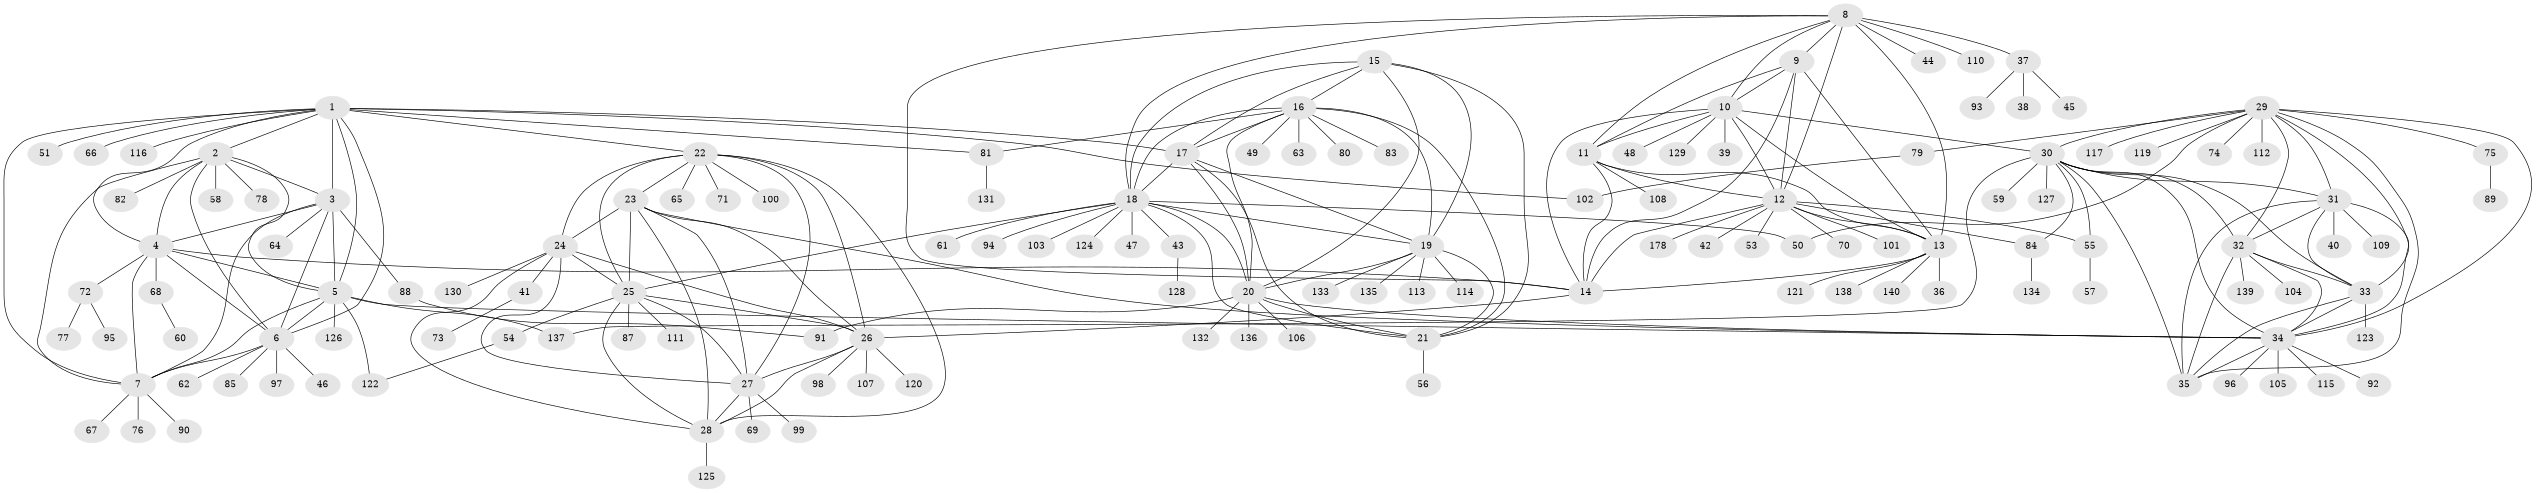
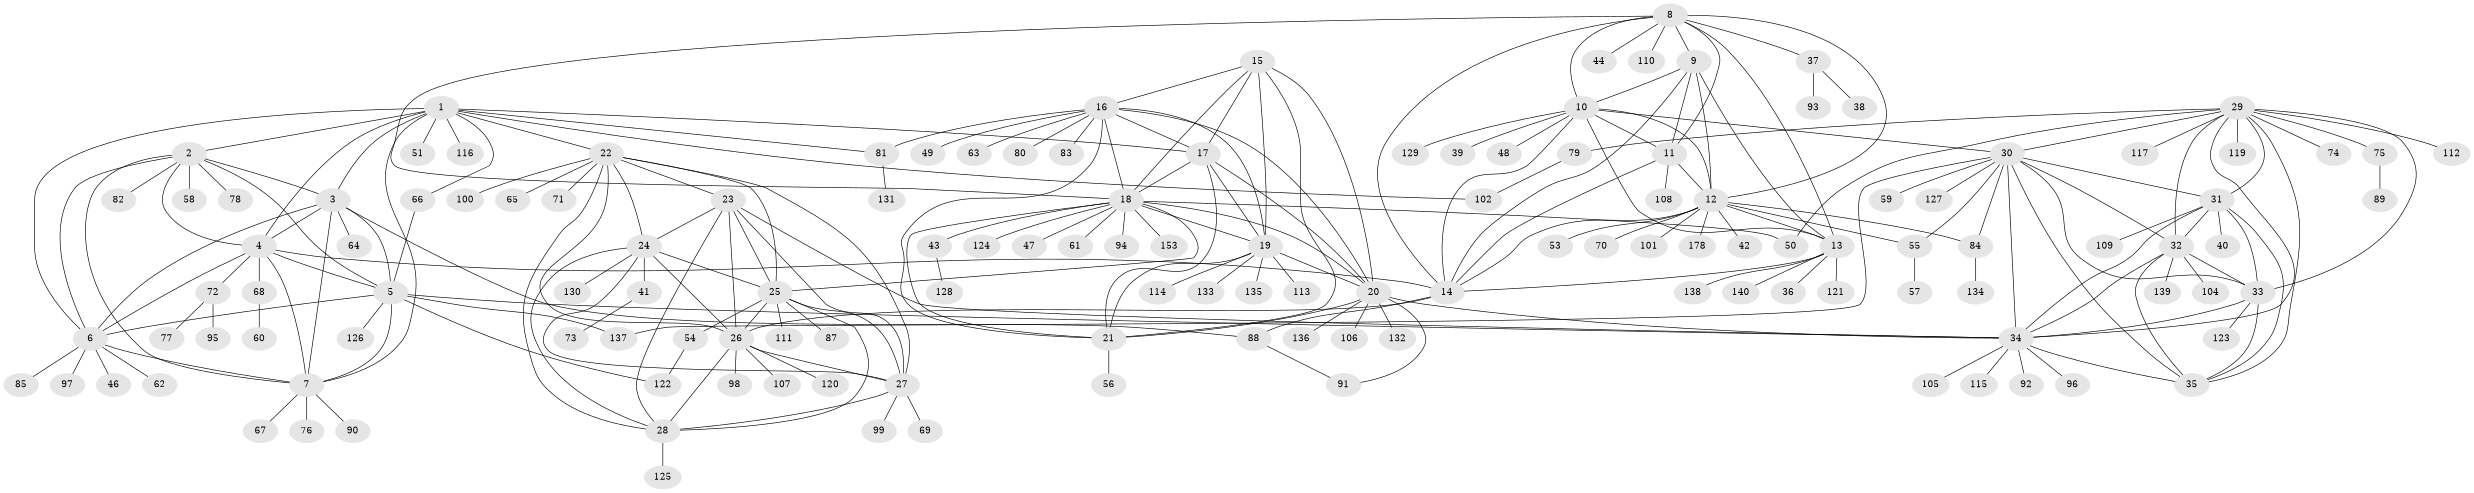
(2070, 108) -> none
(1759, 176) -> none
(357, 200) -> (404, 246)
(1036, 246) -> (1169, 246)
none -> (1332, 314)
